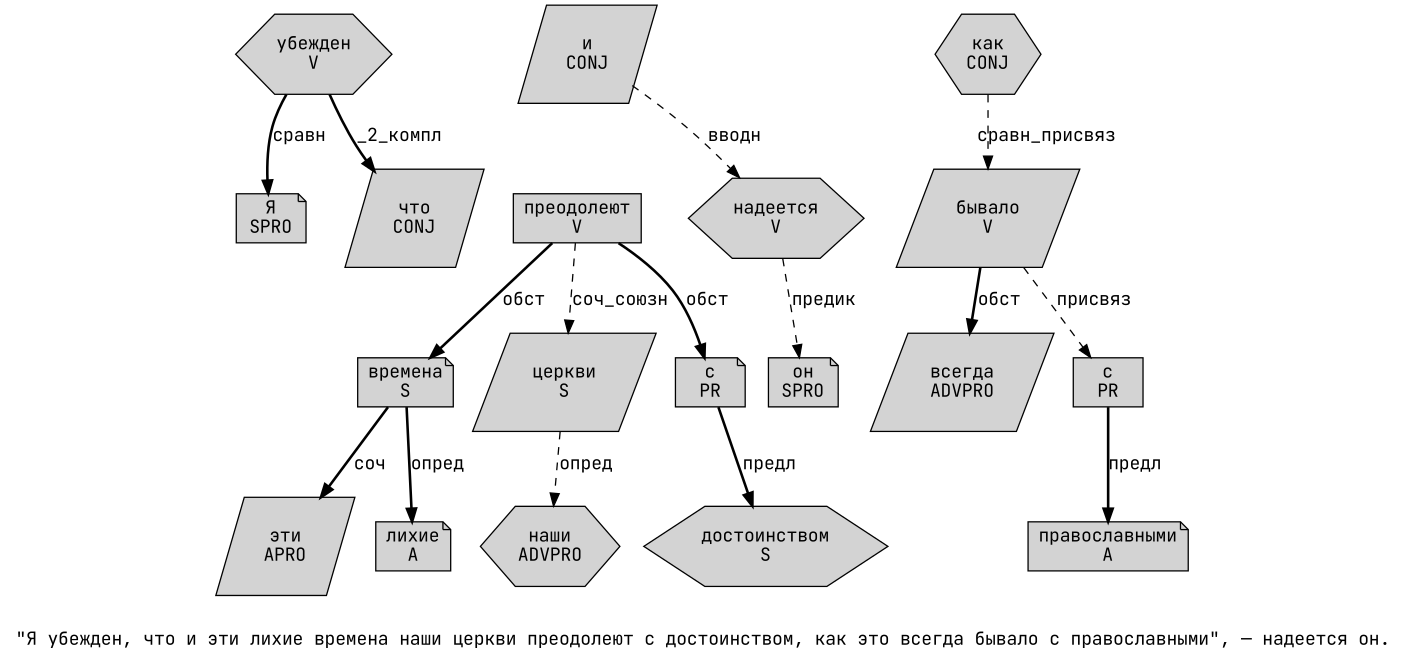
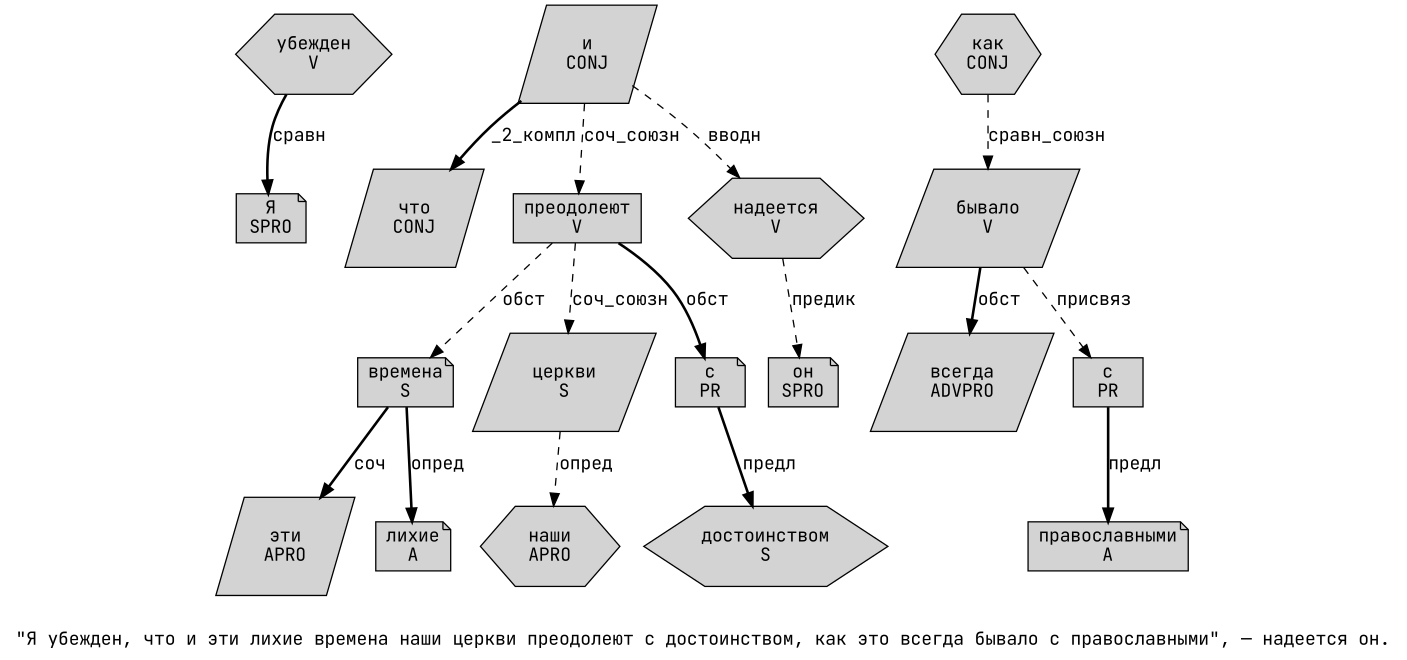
(346, 129) -> (489, 128)
(1047, 136) -> (1047, 136)
none -> (582, 142)
(496, 296) -> (496, 296)
(550, 546) -> (550, 546)
